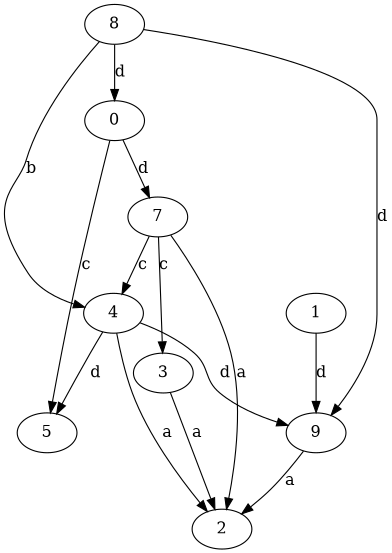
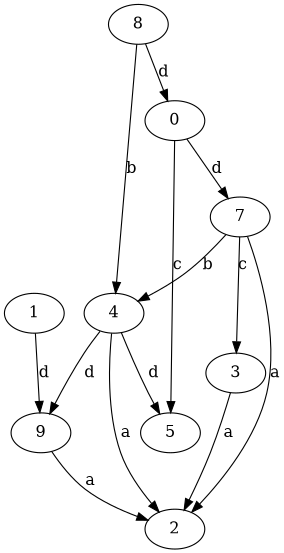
(377, 138) -> none
(142, 265) -> (208, 265)
